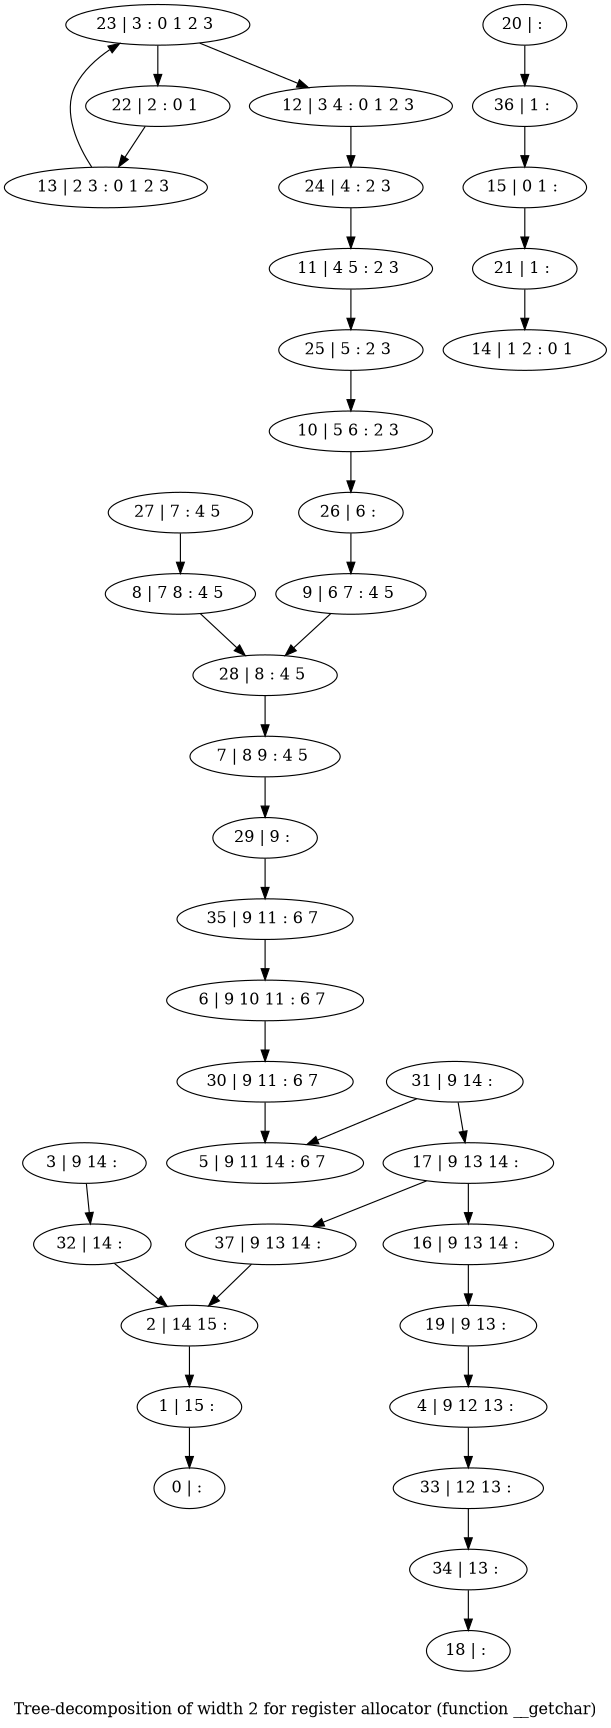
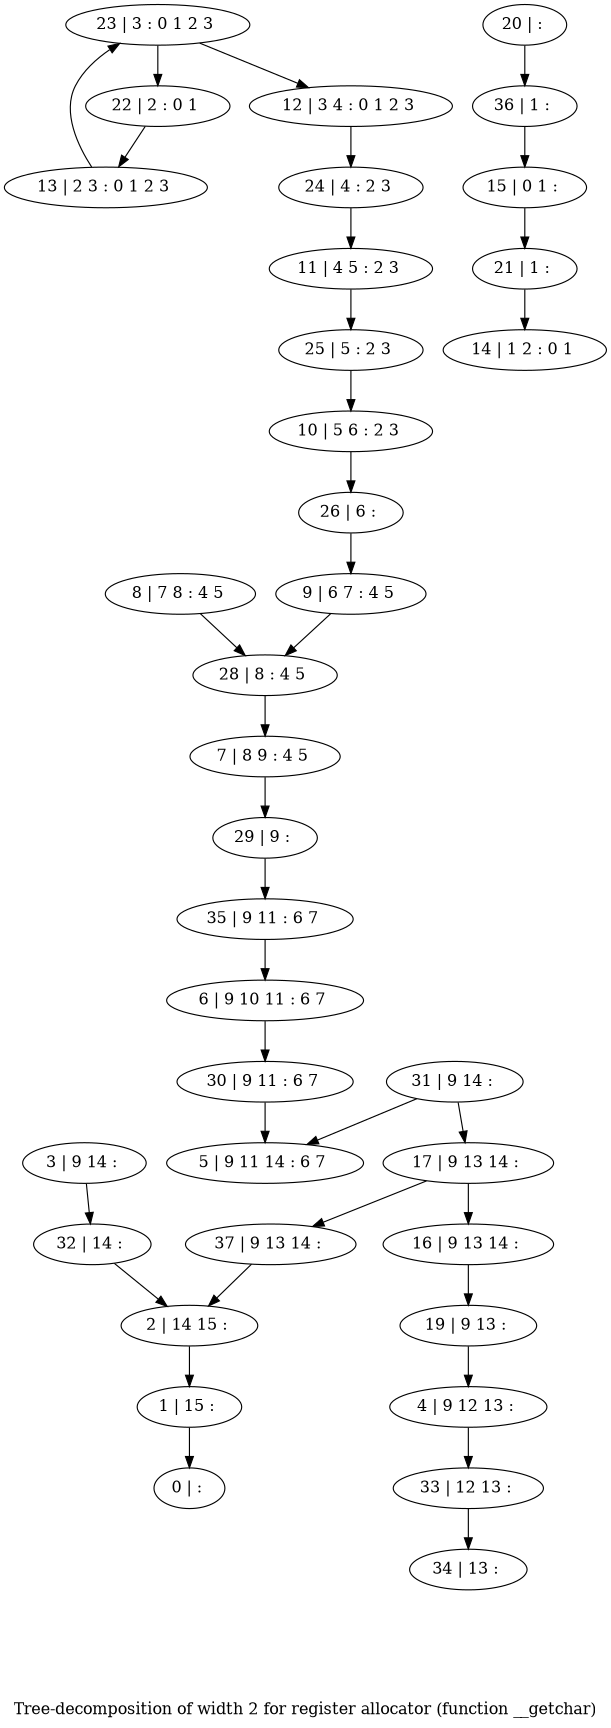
(180, 513) -> none
(468, 1651) -> none
